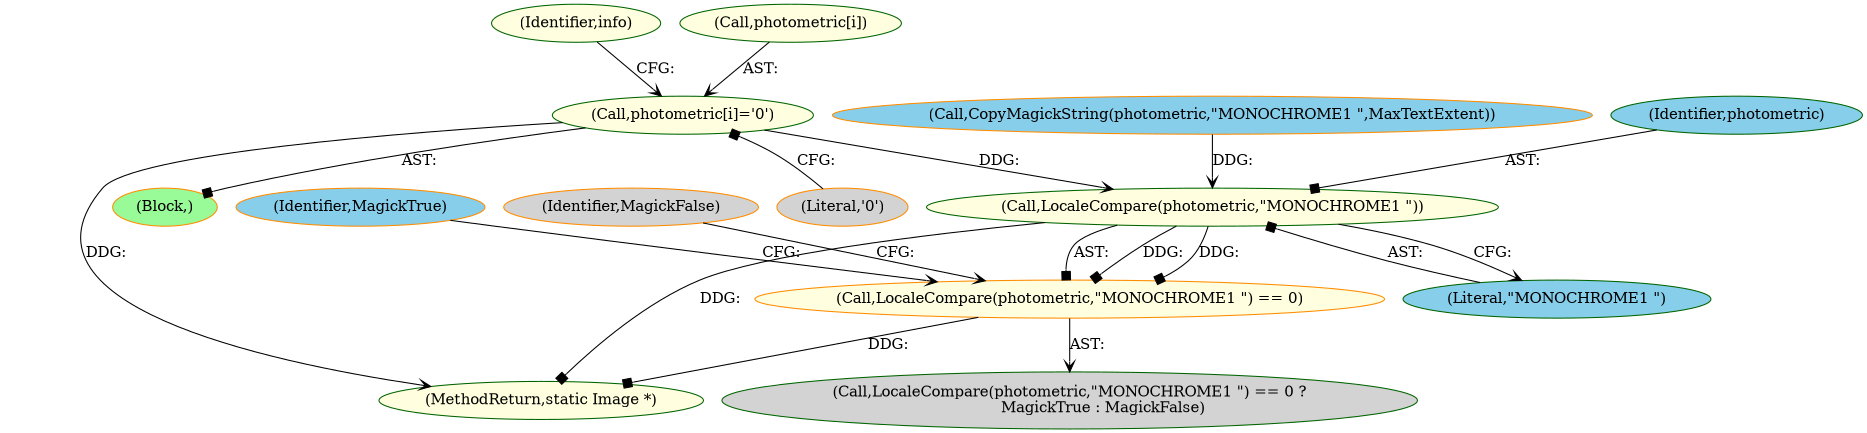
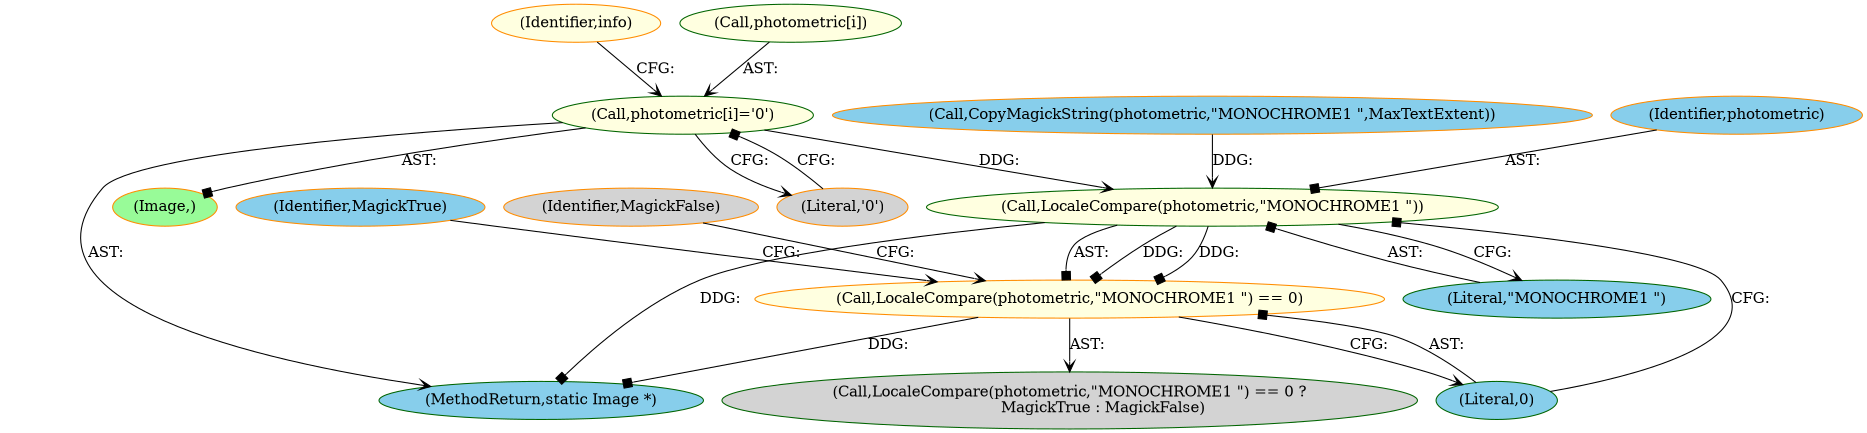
(576, 23) -> (576, 23)
(1737, 115) -> (1737, 115)
none -> (733, 171)
(165, 207) -> (165, 207)
(108, 253) -> (108, 253)
(541, 400) -> (541, 400)
none -> (1497, 400)
